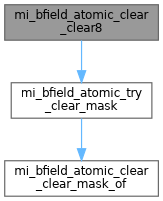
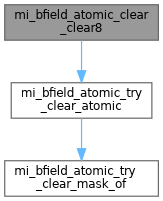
(82, 100) -> (82, 100)
(82, 178) -> (82, 178)
